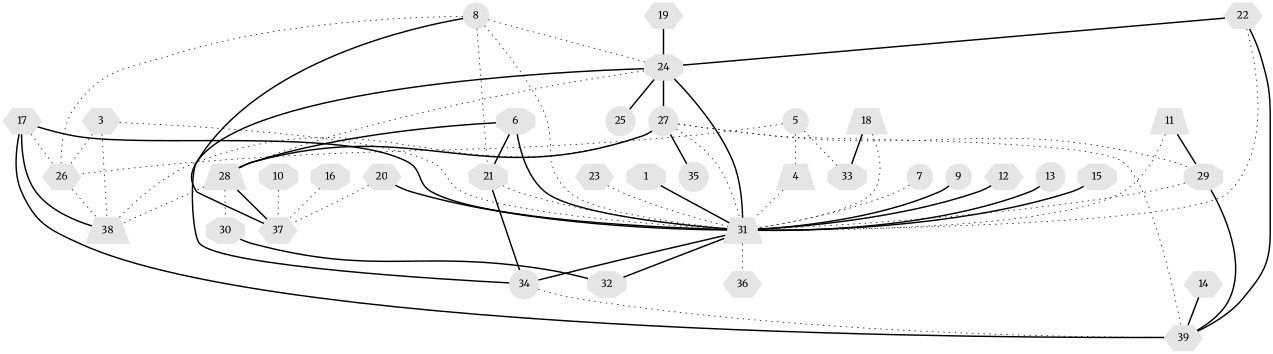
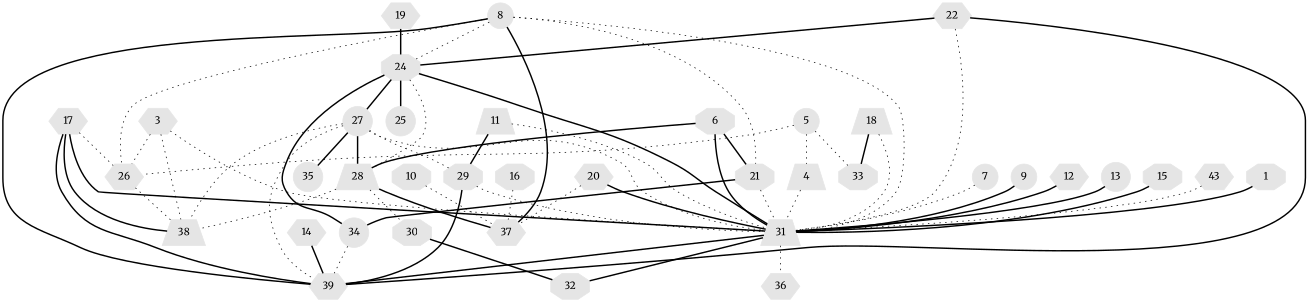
none -> (36, 79)
(595, 177) -> (1214, 177)
(632, 257) -> (555, 259)
